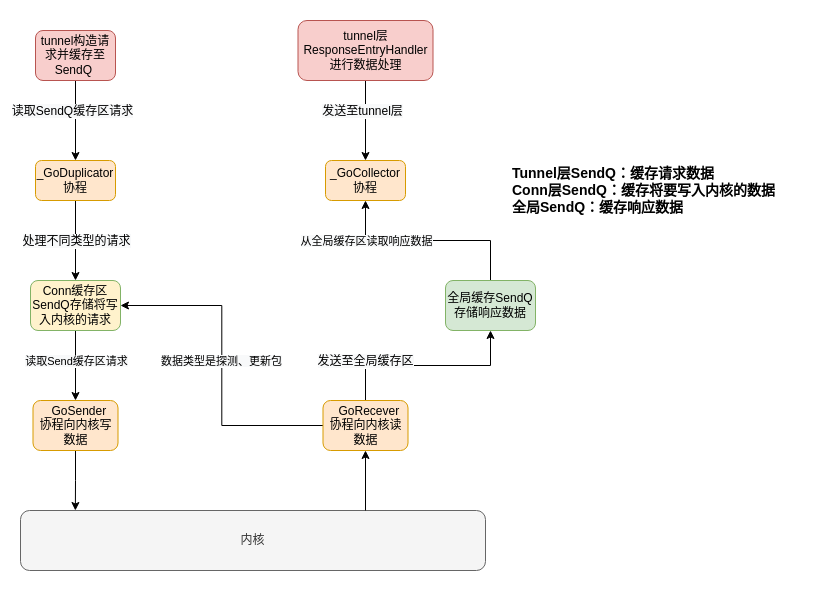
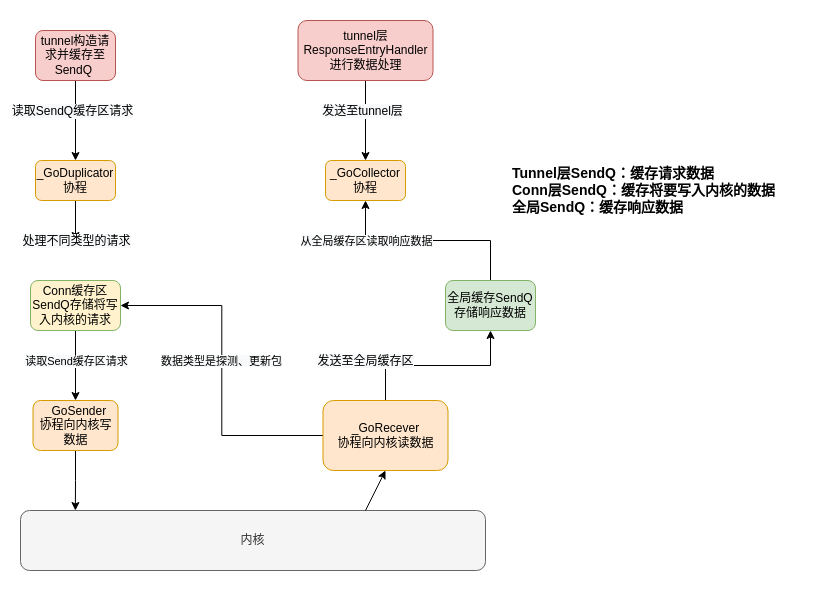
(76, 260) -> (76, 232)
(366, 426) -> (386, 436)
